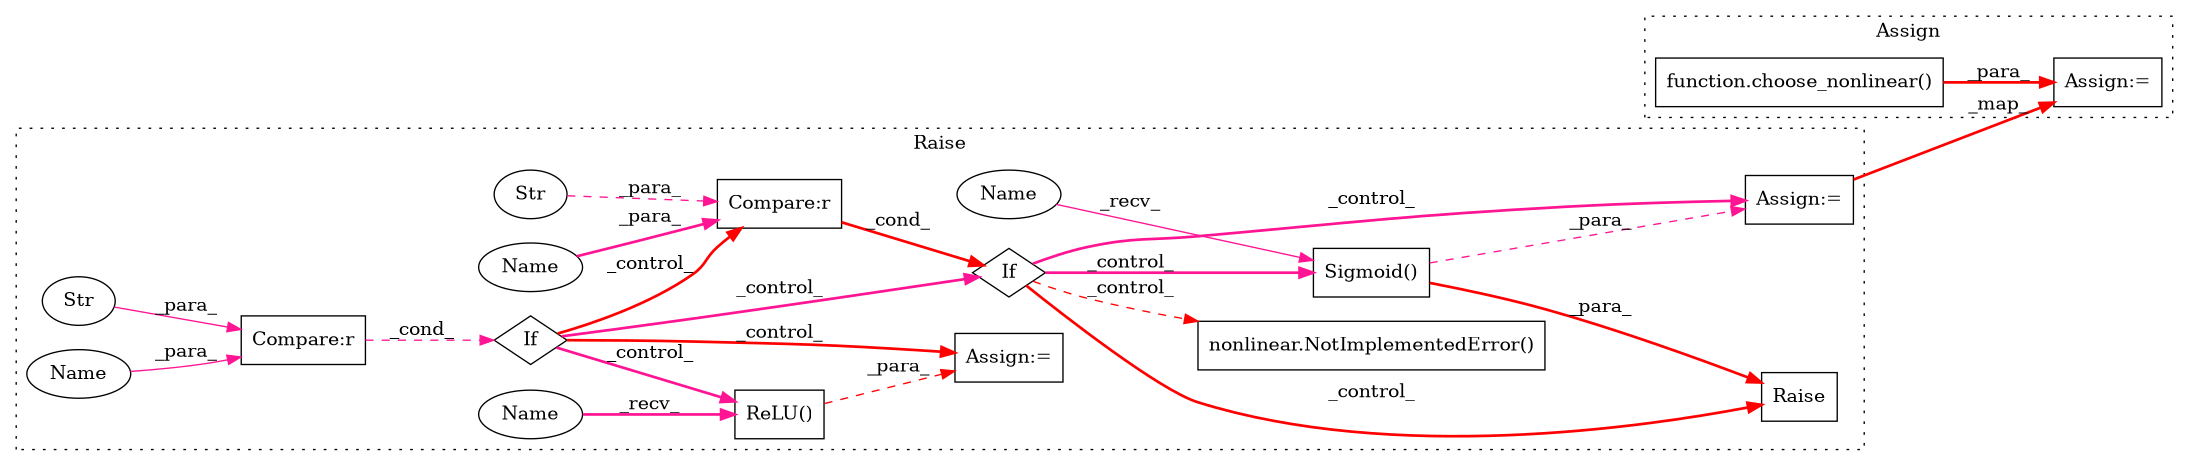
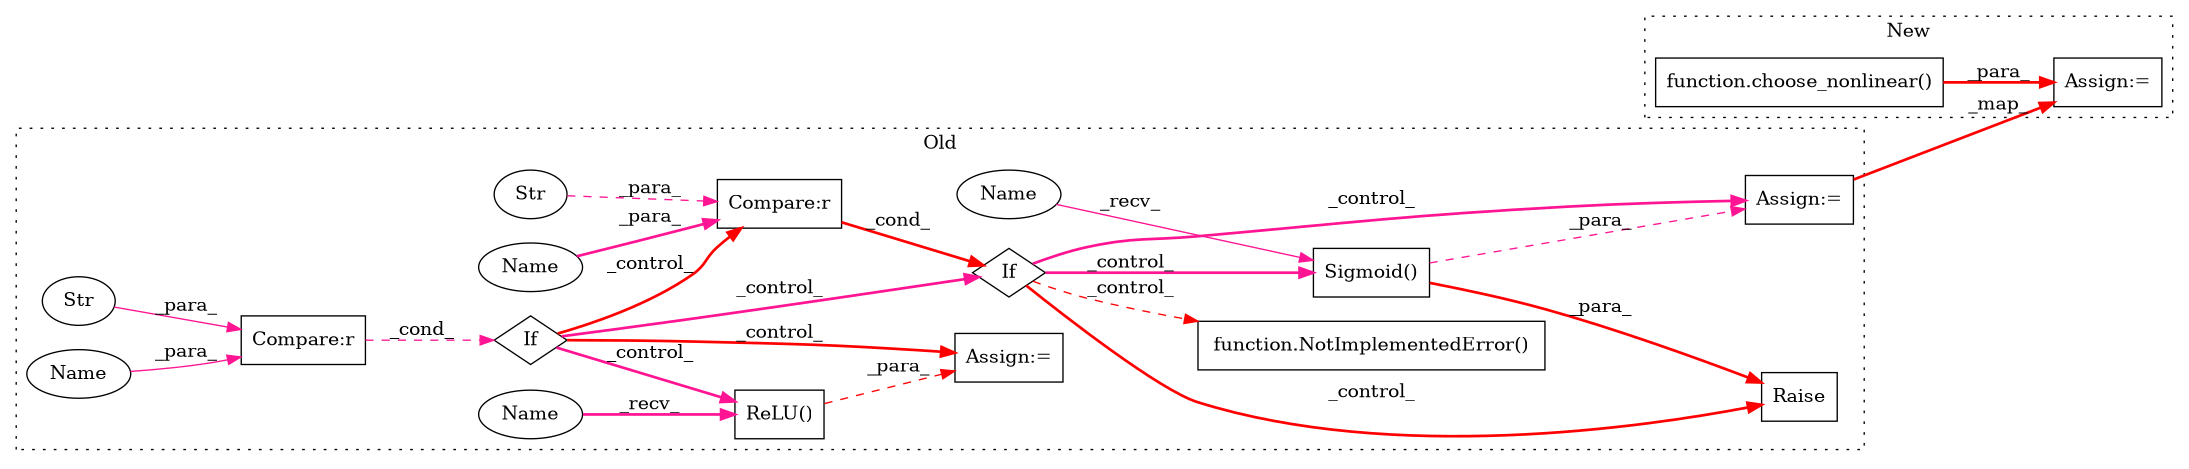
(1909, 32) -> (1909, 32)
(940, 144) -> (940, 144)
(1371, 346) -> (1371, 346)
